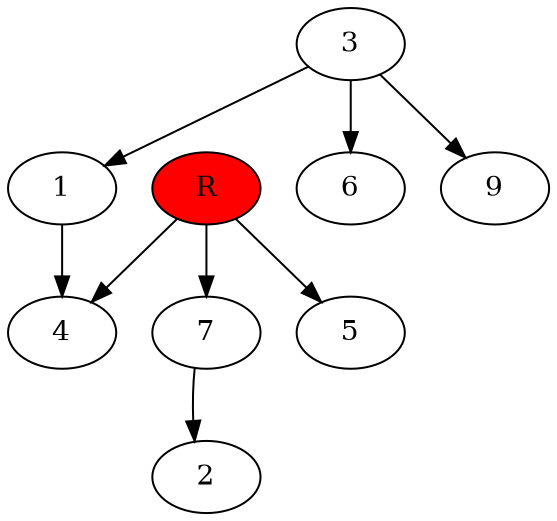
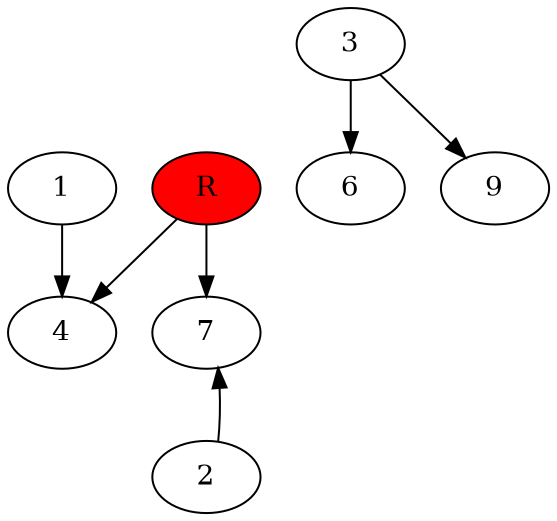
(216, 112) -> none
(351, 333) -> none
(193, 394) -> (220, 415)
